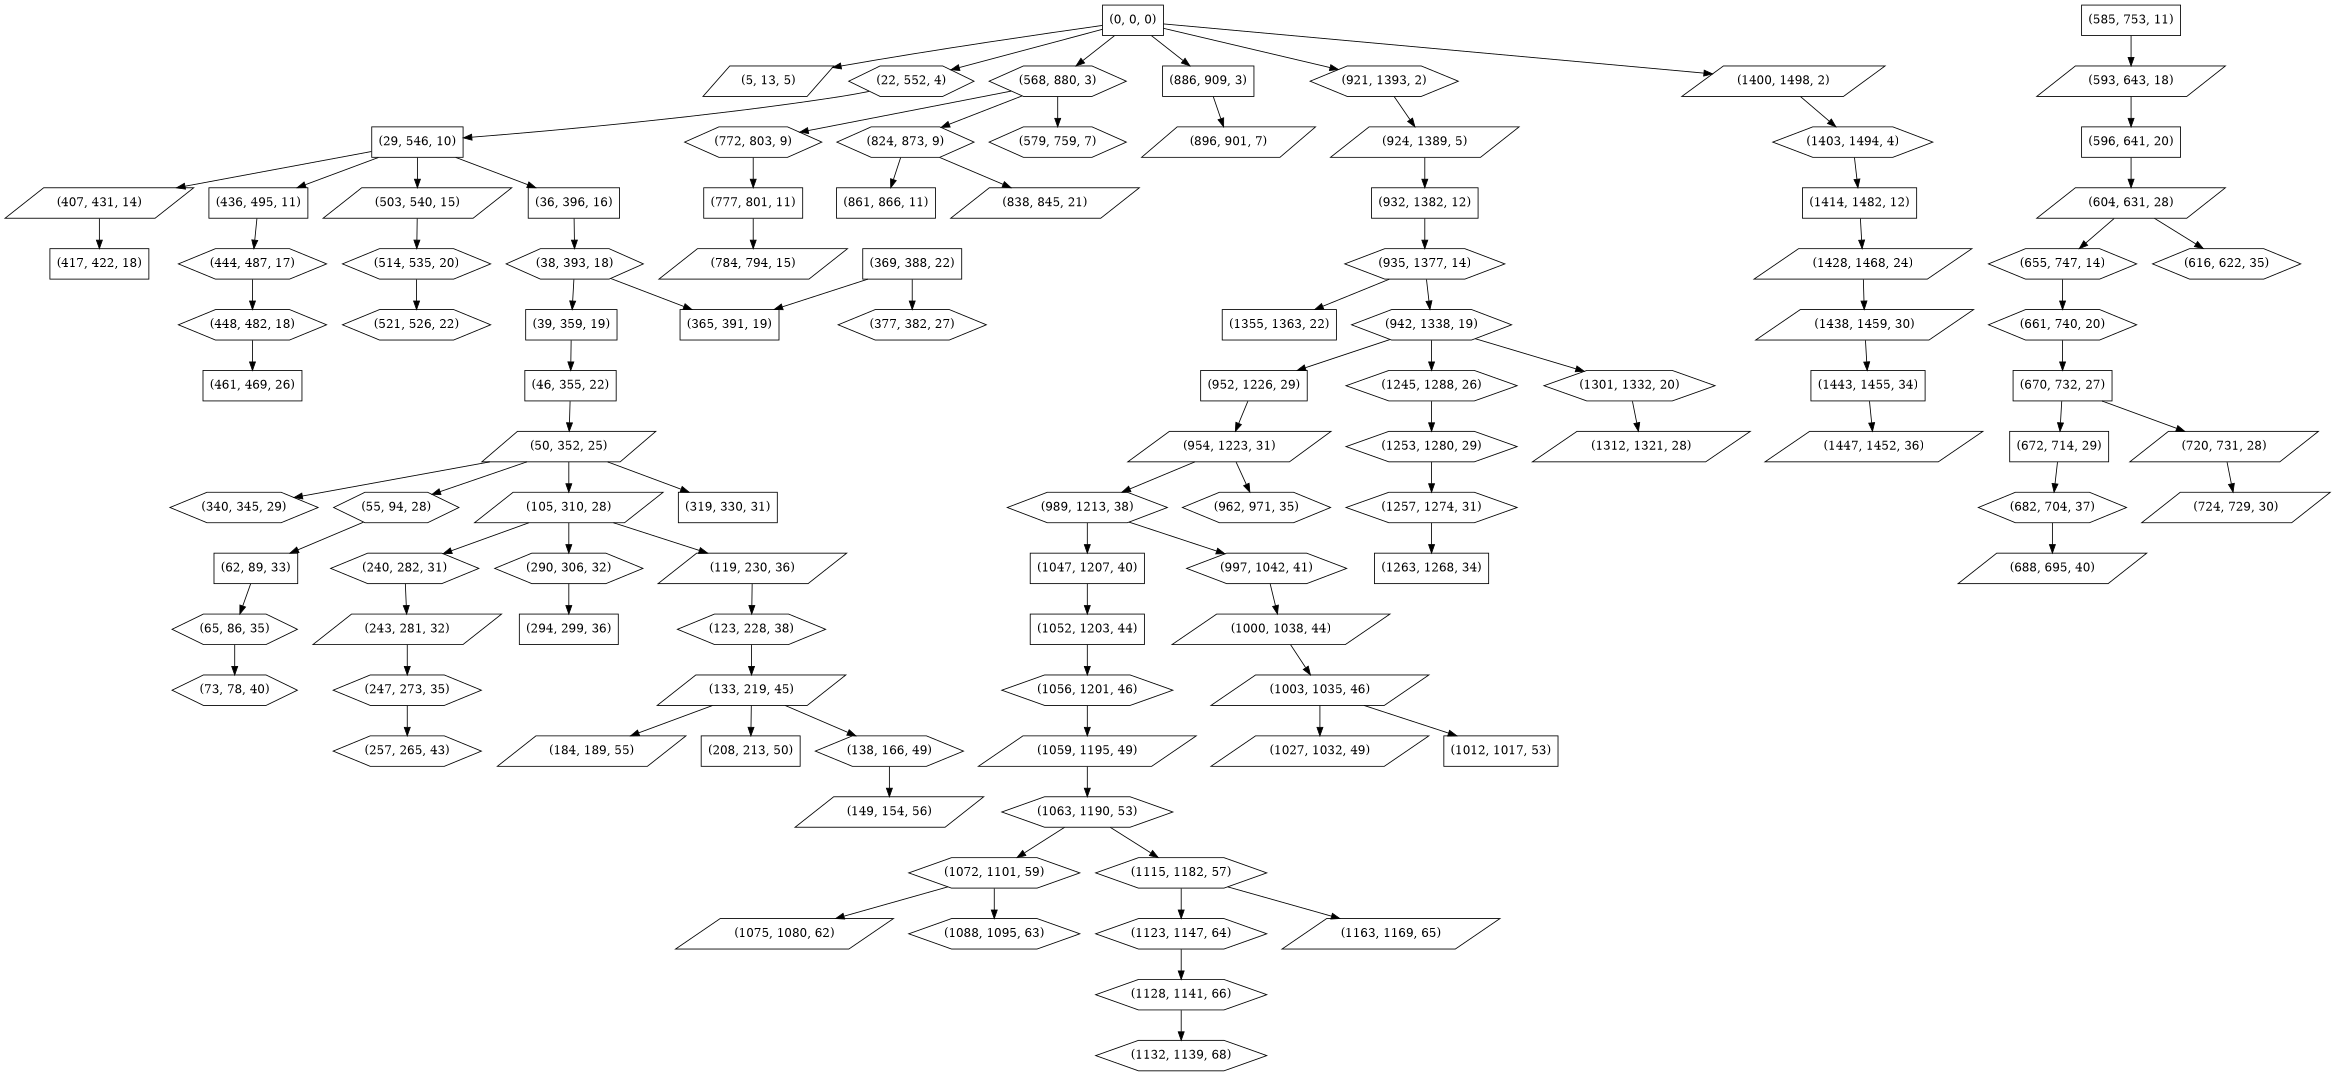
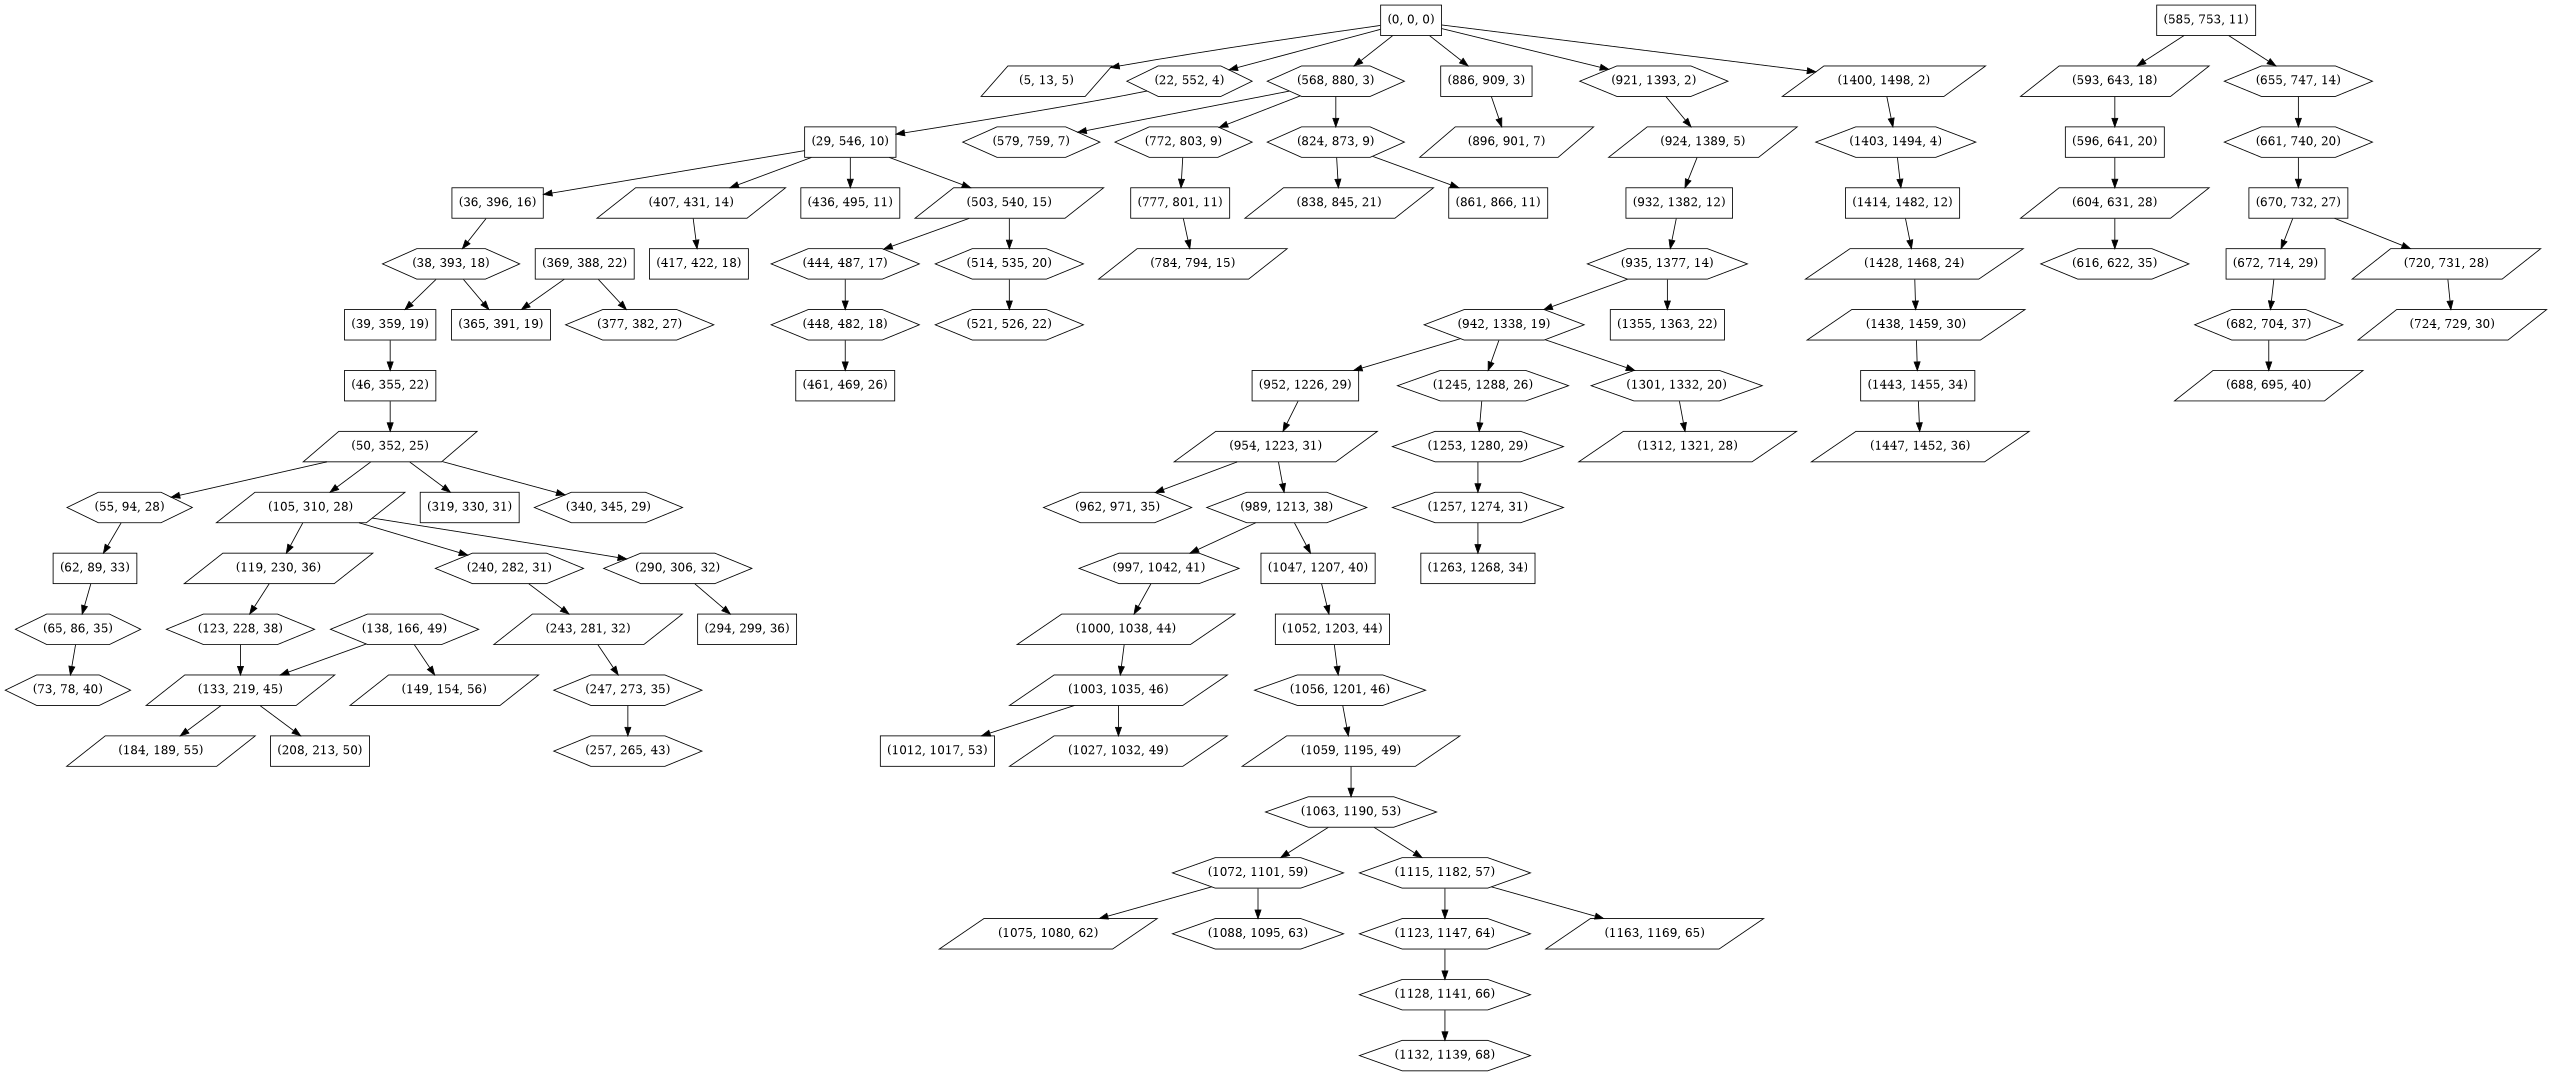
(256, 229) -> (931, 232)
(2100, 231) -> (2249, 48)
(816, 719) -> (327, 658)
